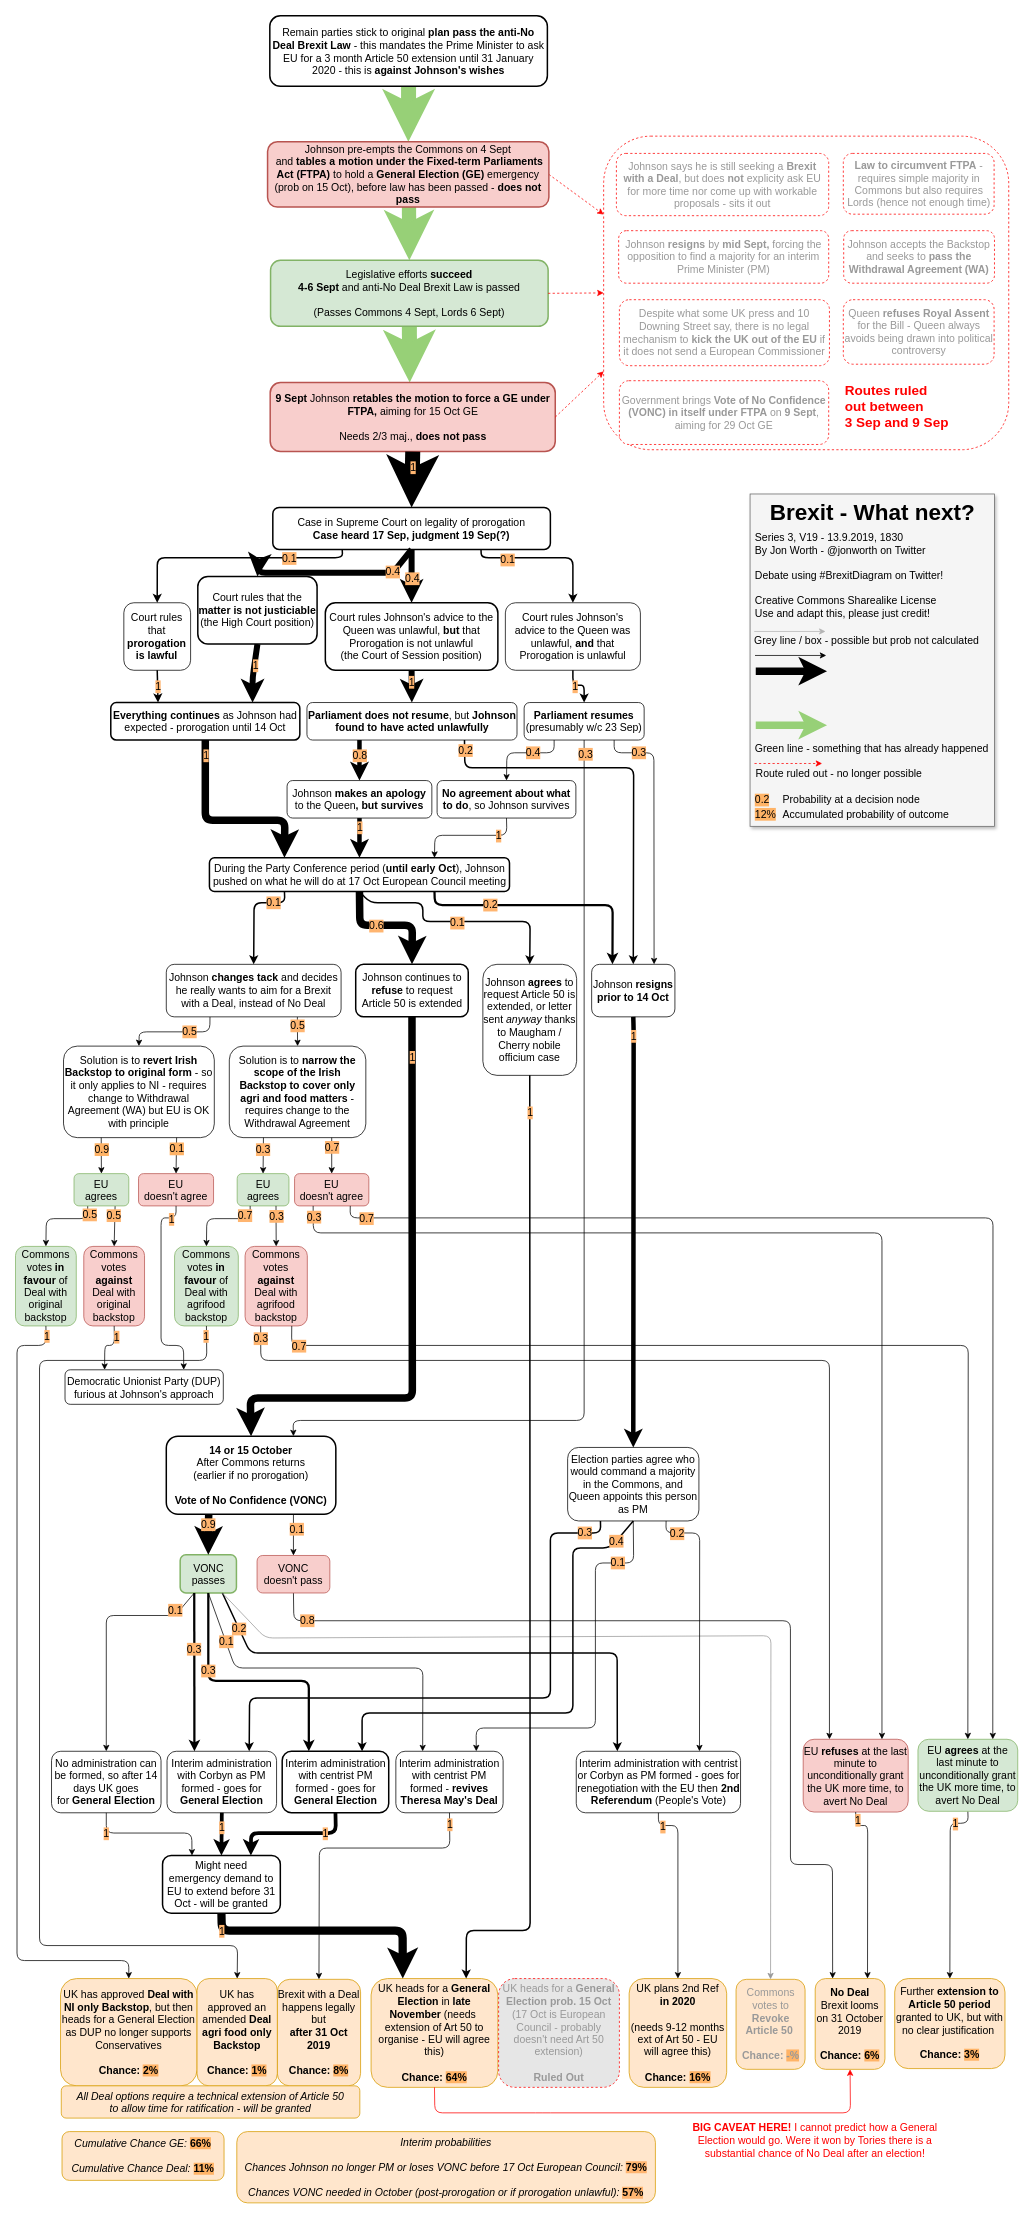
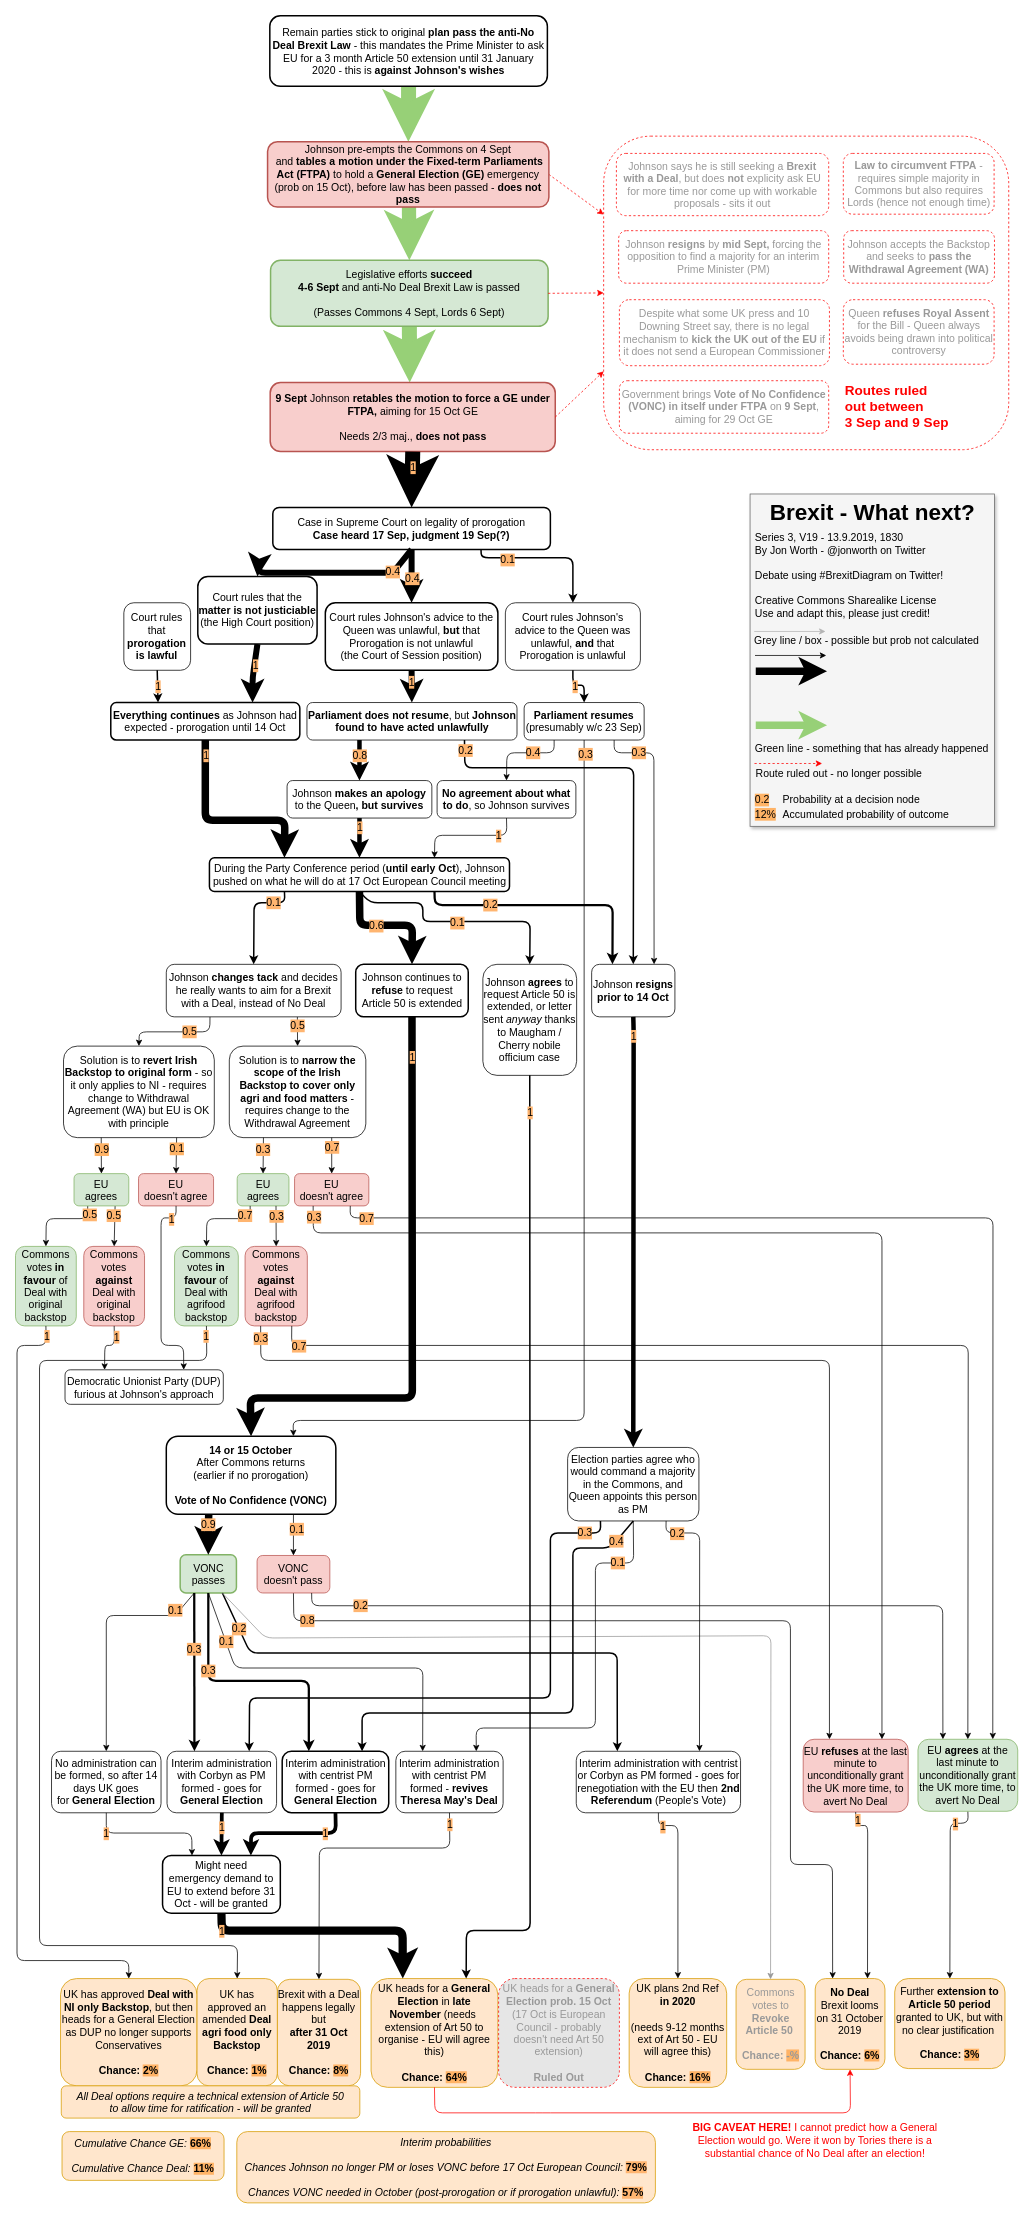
(724, 413) -> (724, 407)
(237, 558) -> none
none -> (667, 1605)
